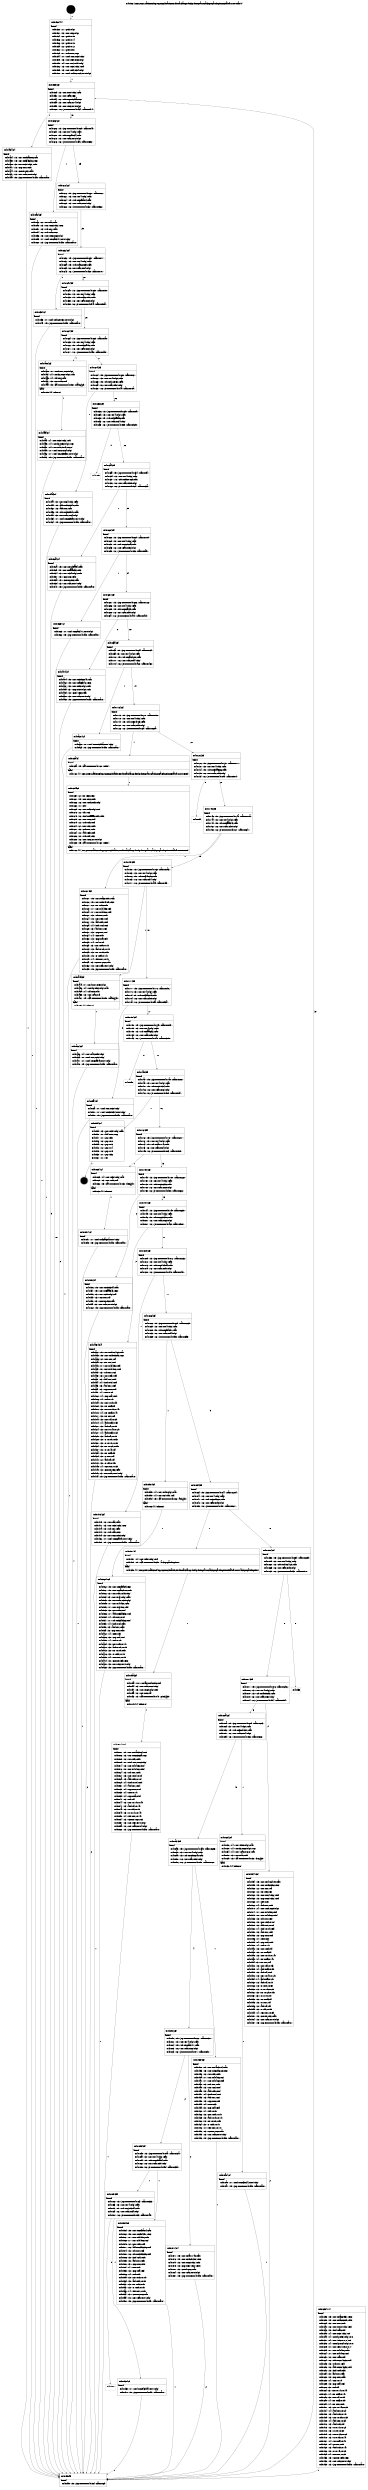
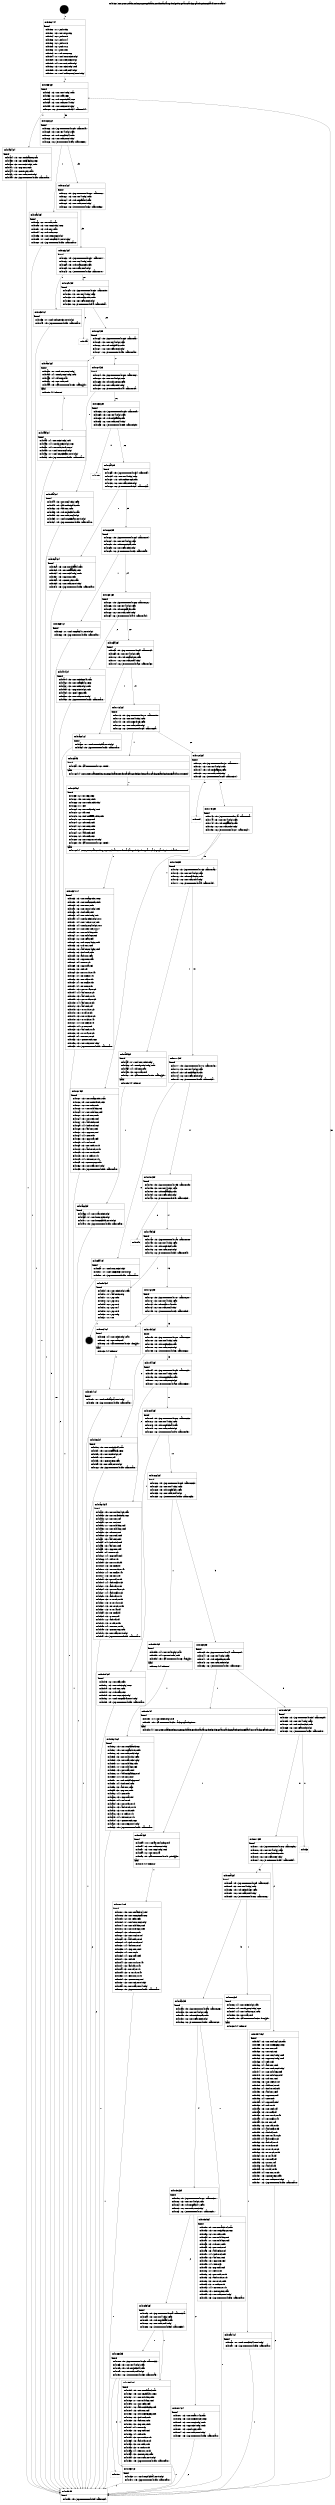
none -> (84, 342)
none -> (108, 870)
